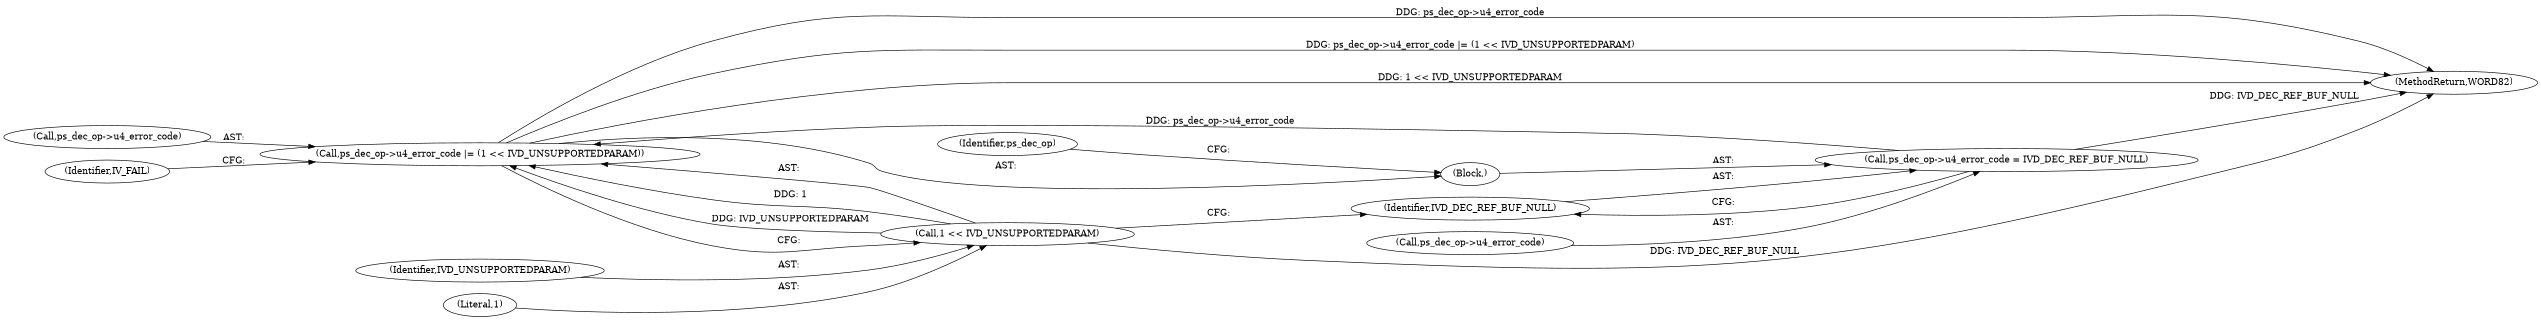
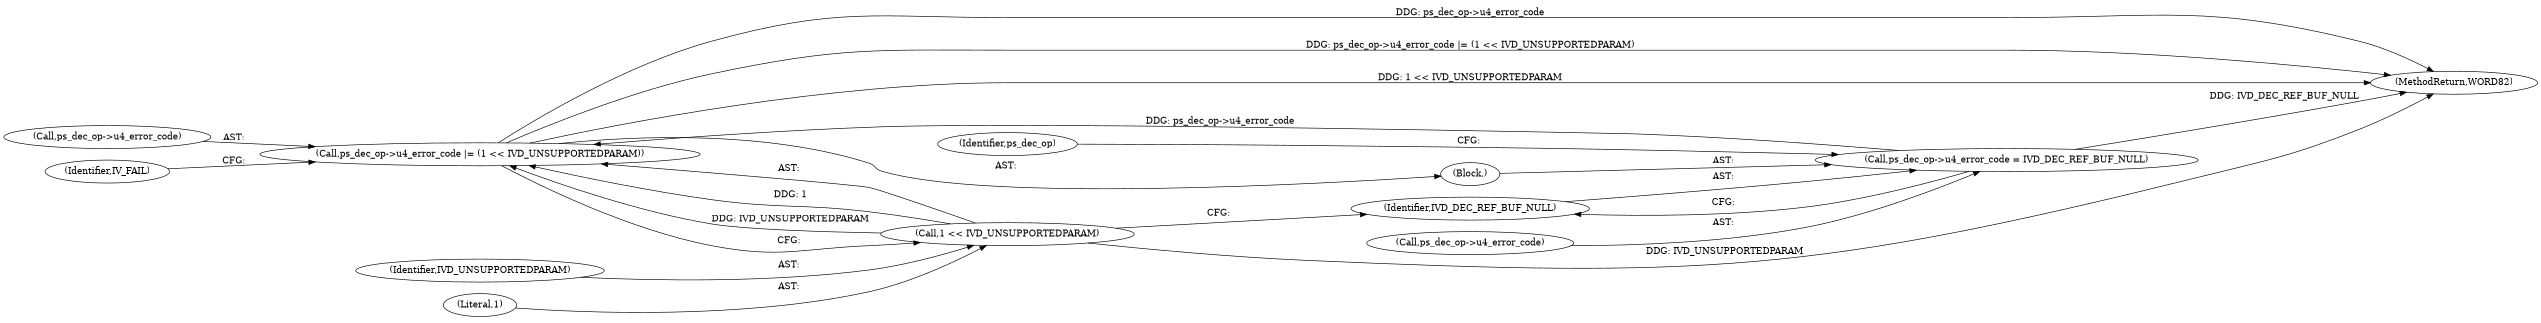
(1252, 162) -> (1455, 147)
(1725, 252) -> (1725, 252)
